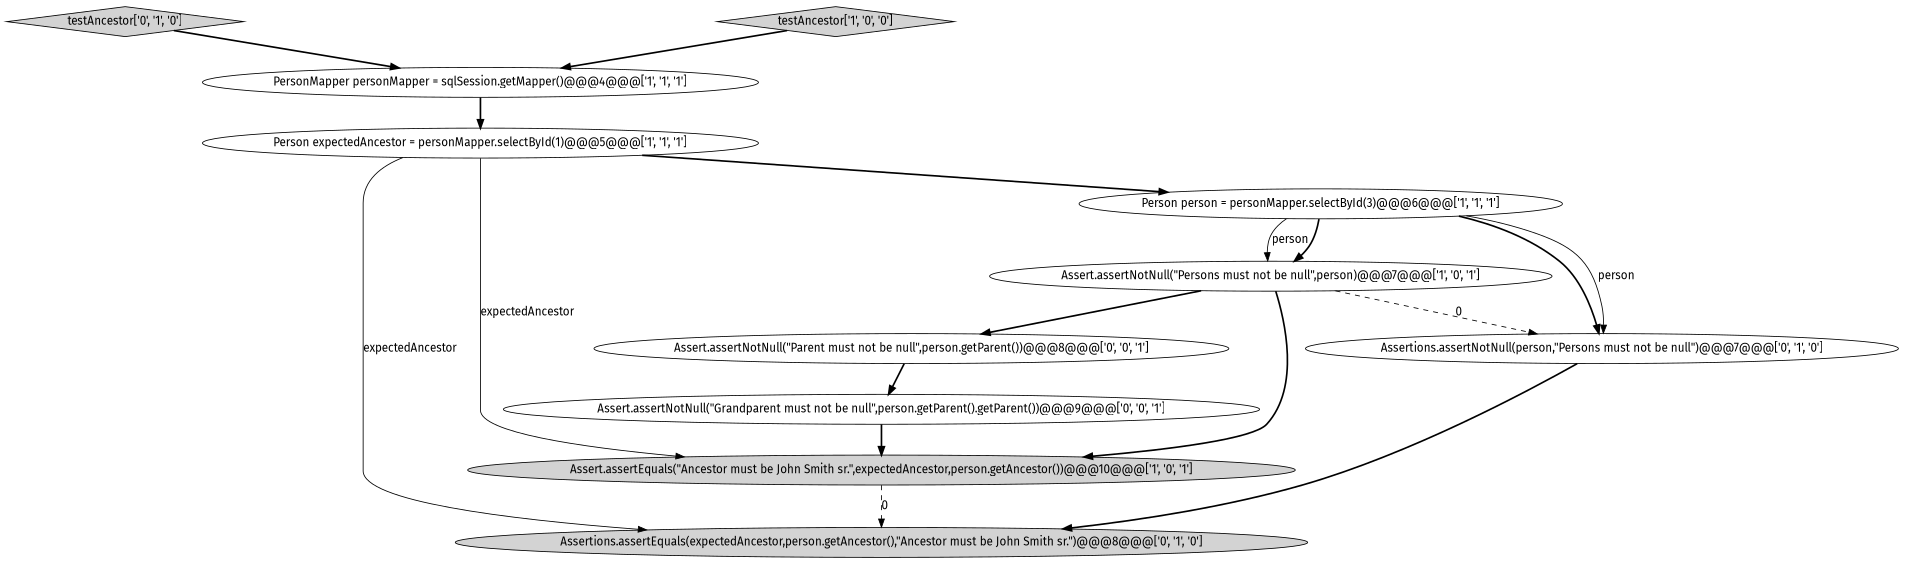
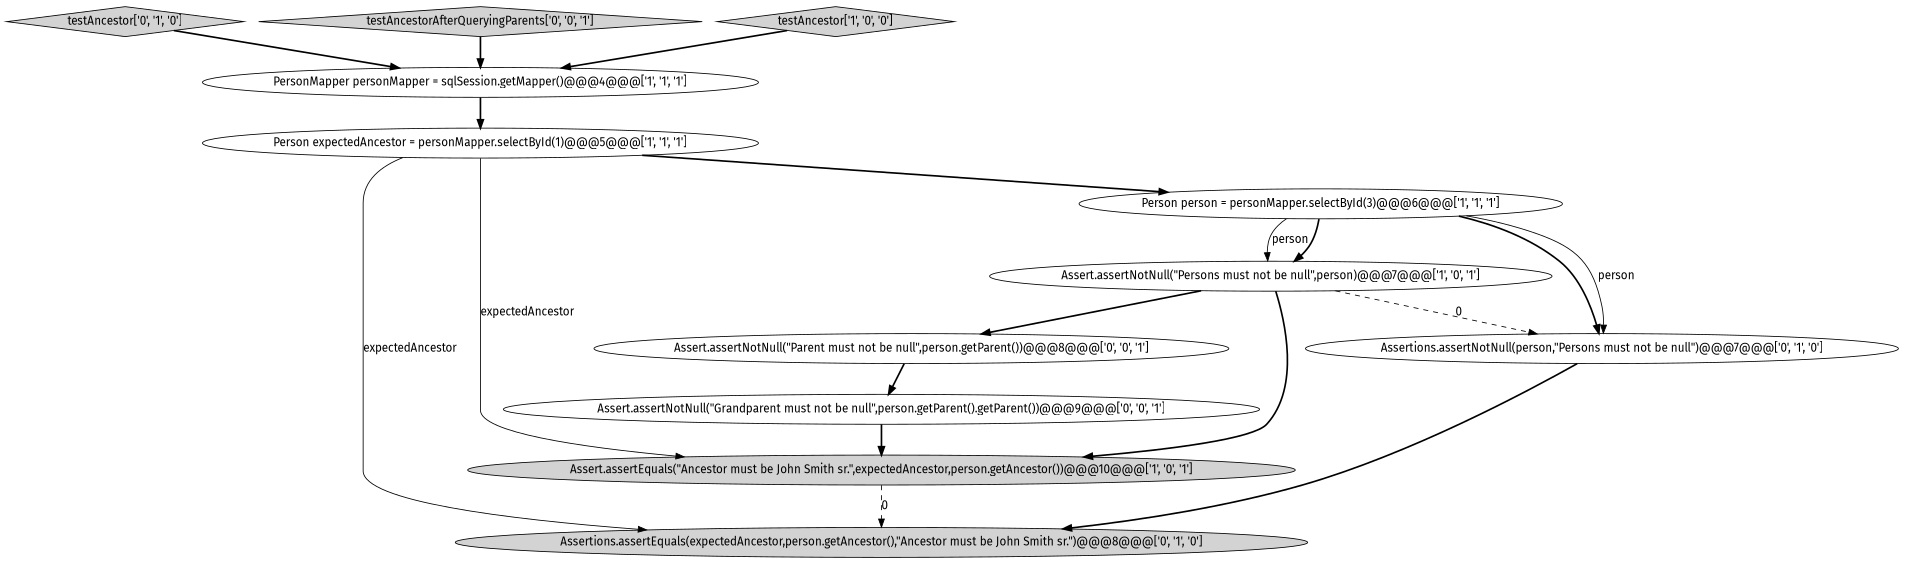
none -> (480, 22)
